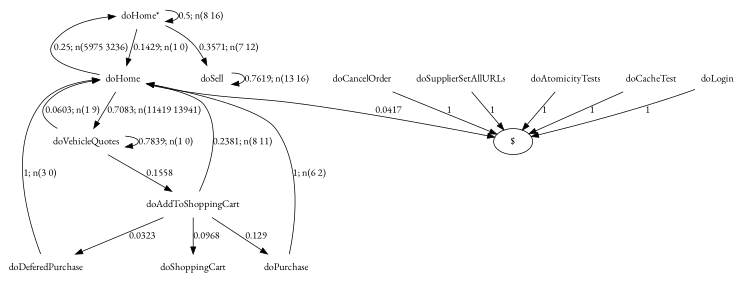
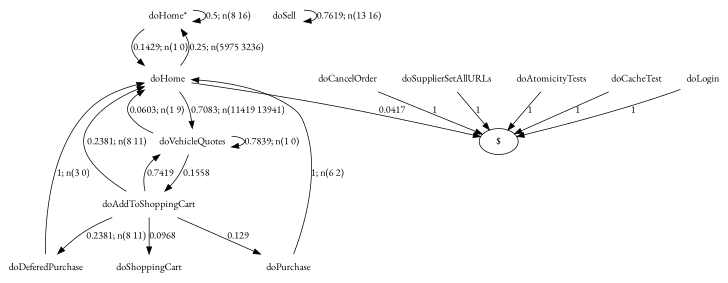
(188, 39) -> none
none -> (145, 174)
(142, 236) -> (116, 236)
